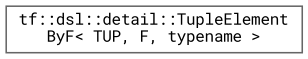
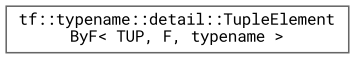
(154, 29) -> (177, 29)
